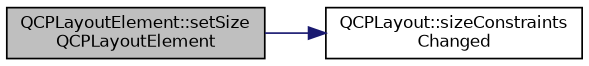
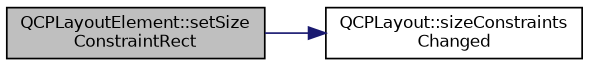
(136, 33) -> (136, 33)
